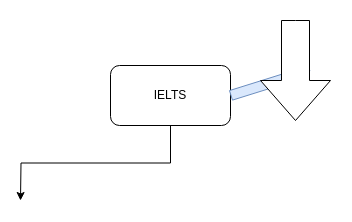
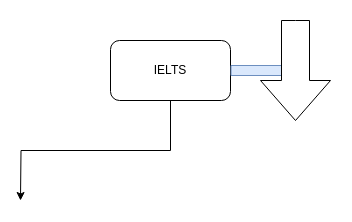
(171, 96) -> (171, 71)
